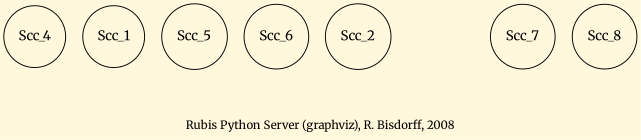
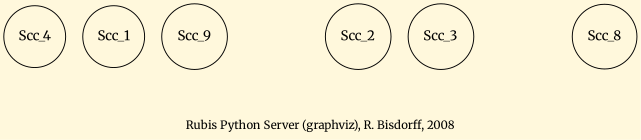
(195, 37) -> (195, 37)
(276, 37) -> none
none -> (441, 37)
(523, 37) -> none
